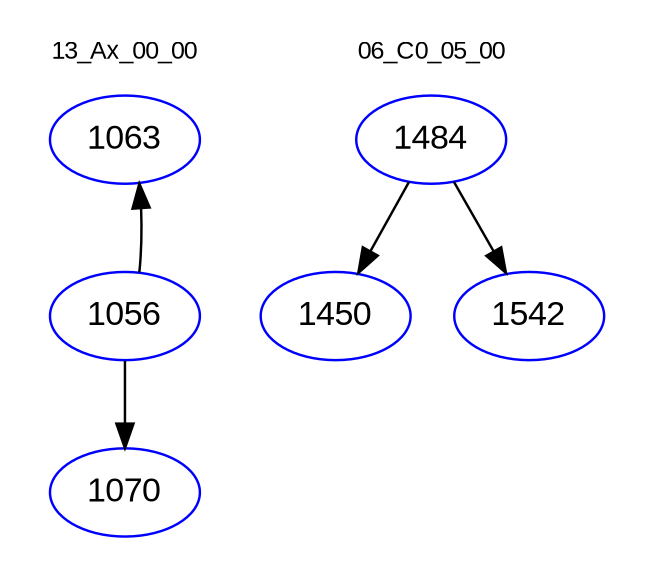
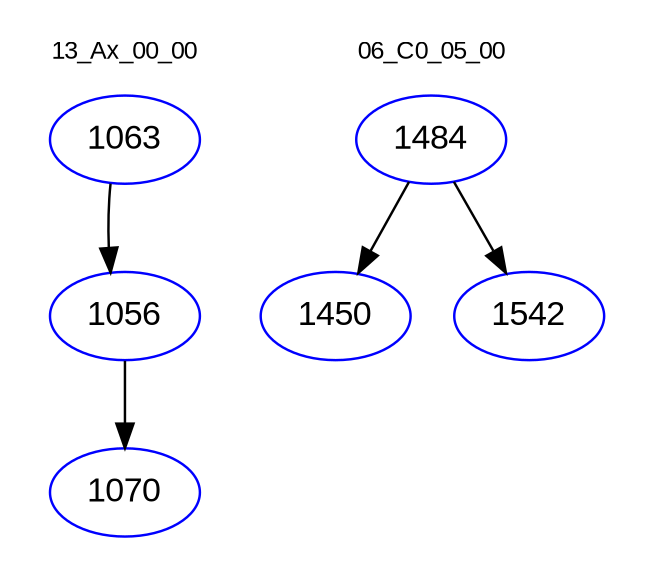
(141, 241) -> (109, 216)
